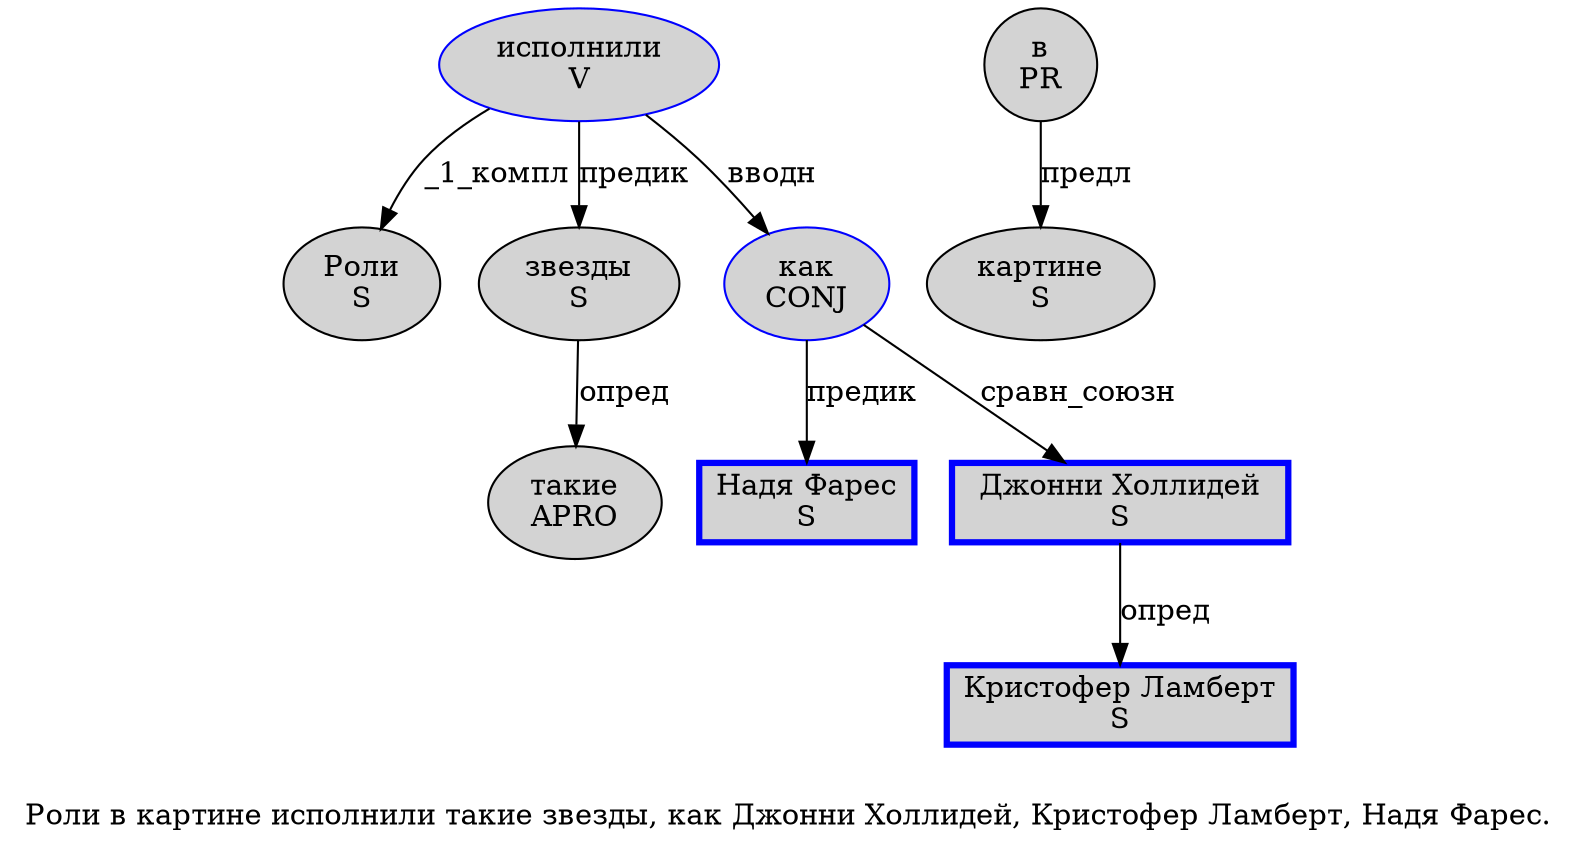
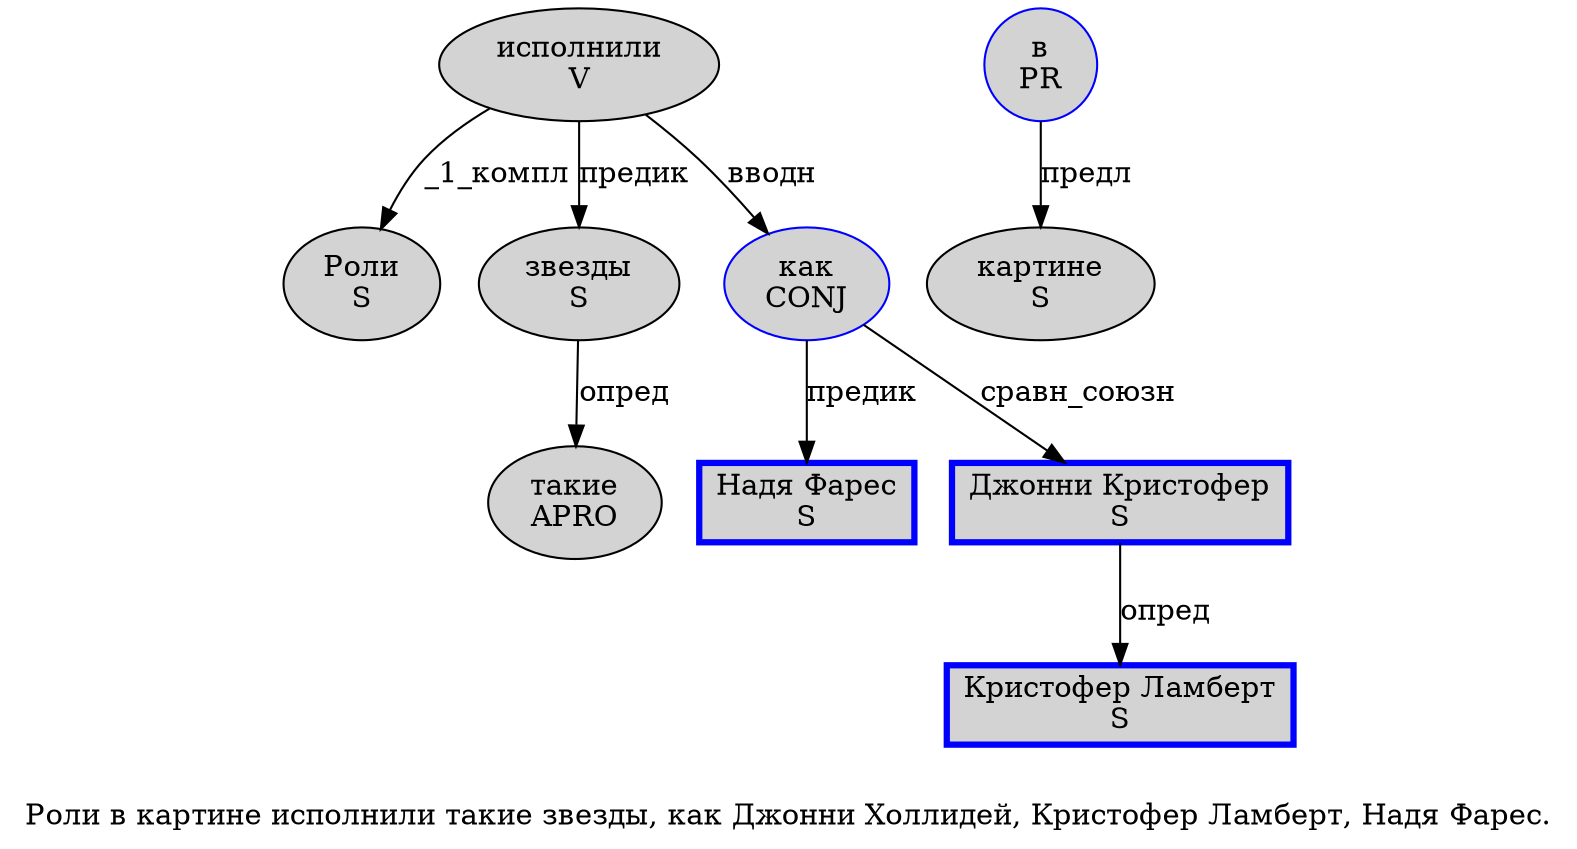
(579, 65) -> (579, 65)
(1041, 65) -> (1041, 65)
(1120, 503) -> (1120, 503)
